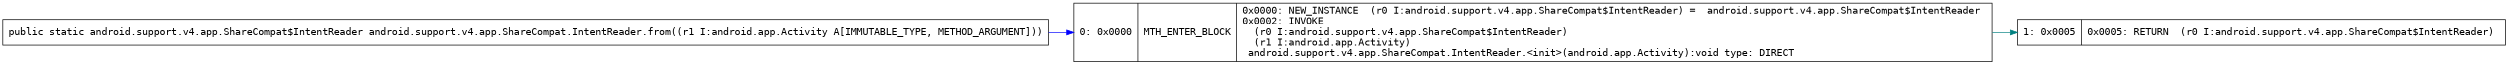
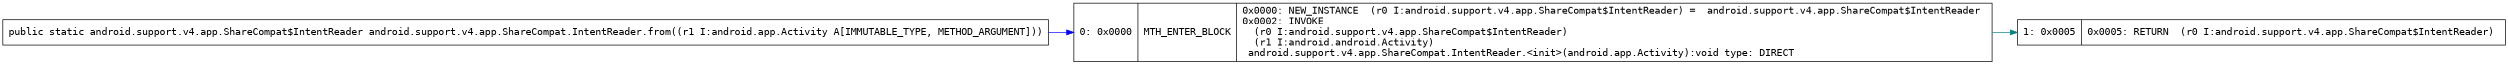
(1327, 43) -> (1338, 43)
